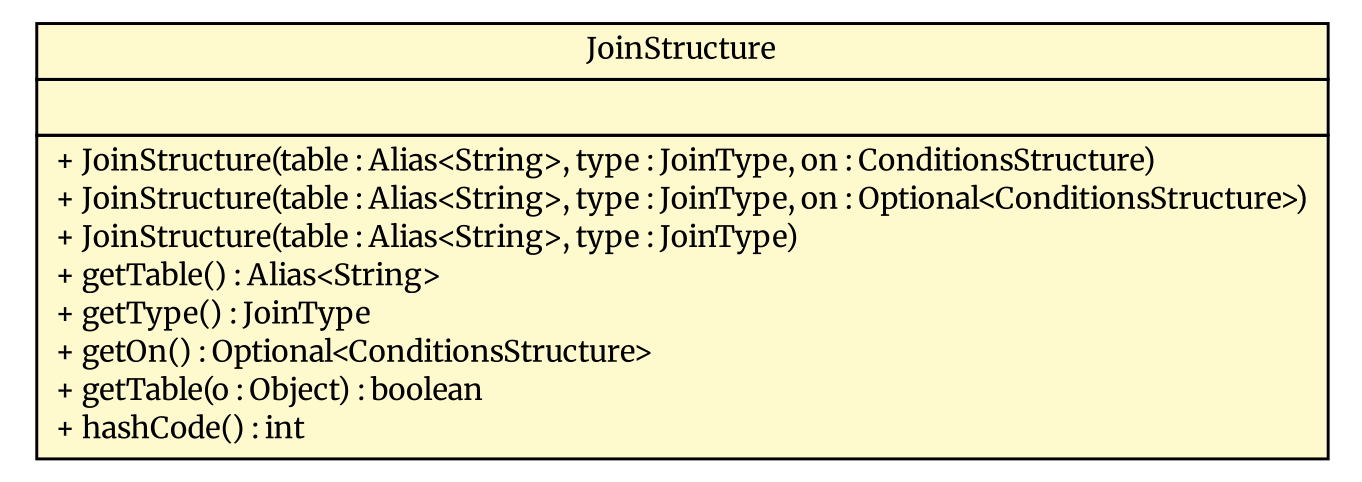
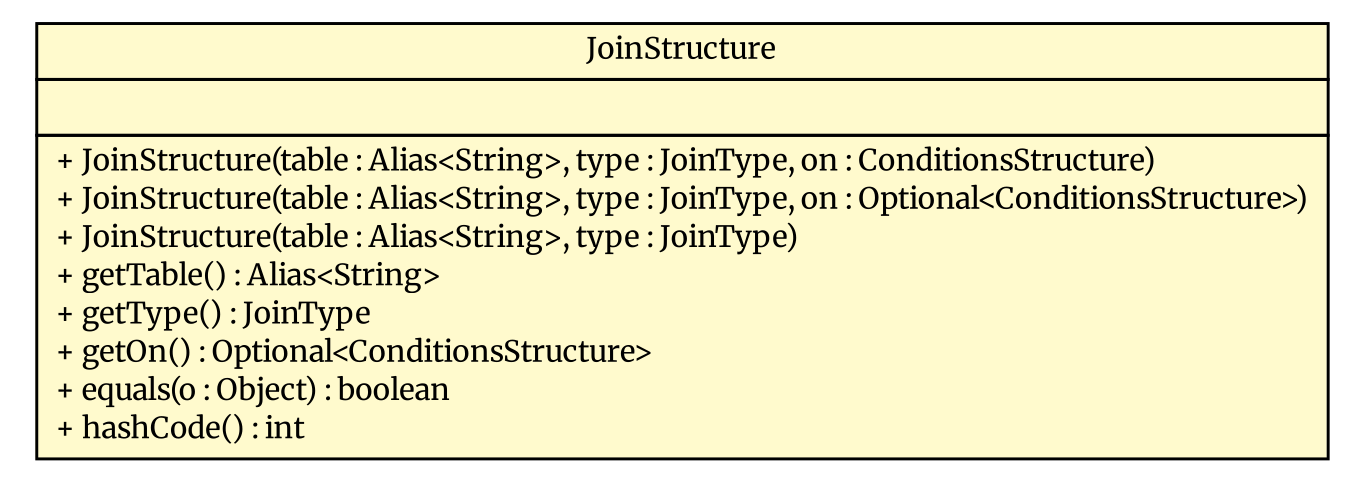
(271, 391) -> (253, 391)
